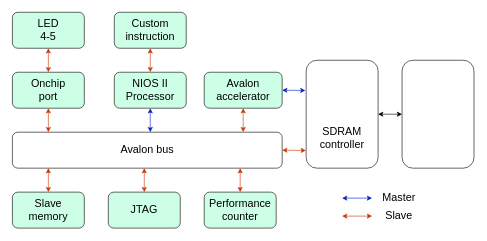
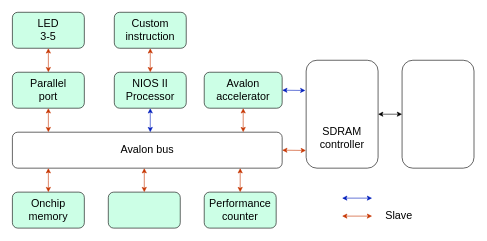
(48, 30) -> (48, 30)
(48, 90) -> (48, 90)
(399, 198) -> none
(48, 210) -> (48, 210)
(144, 210) -> none
